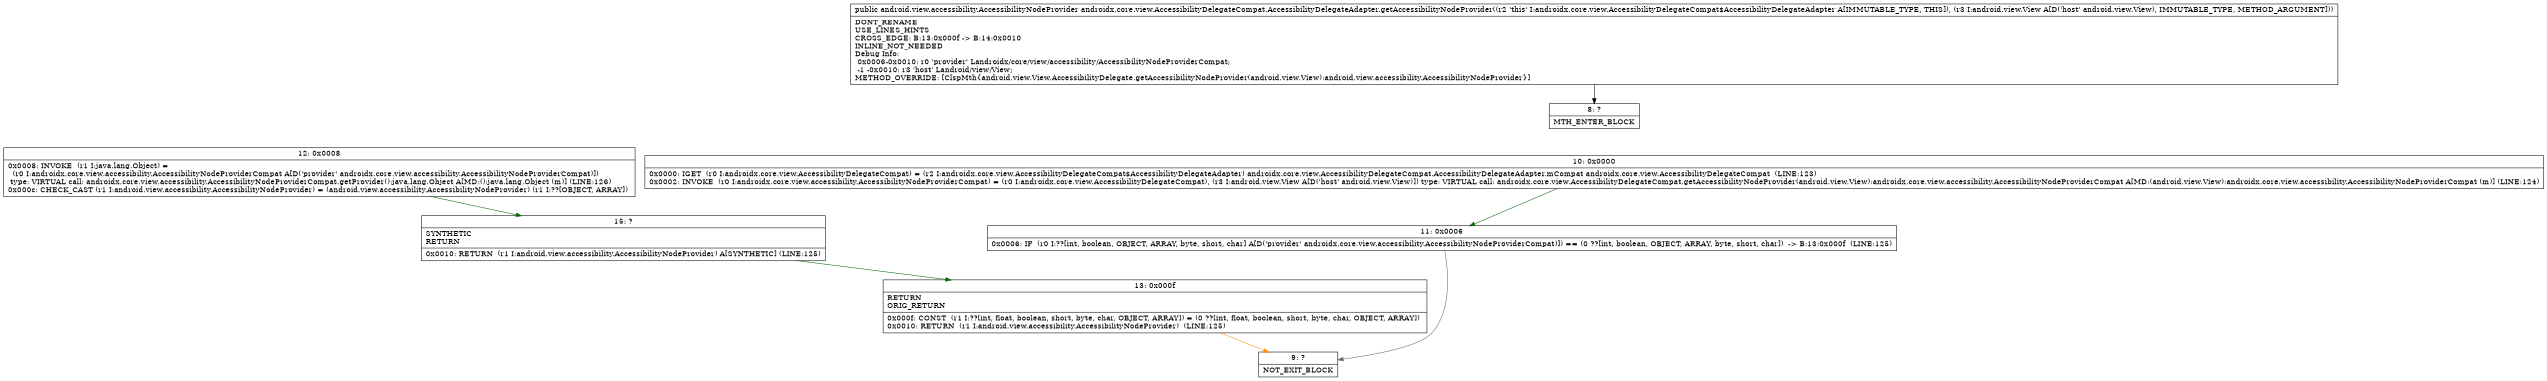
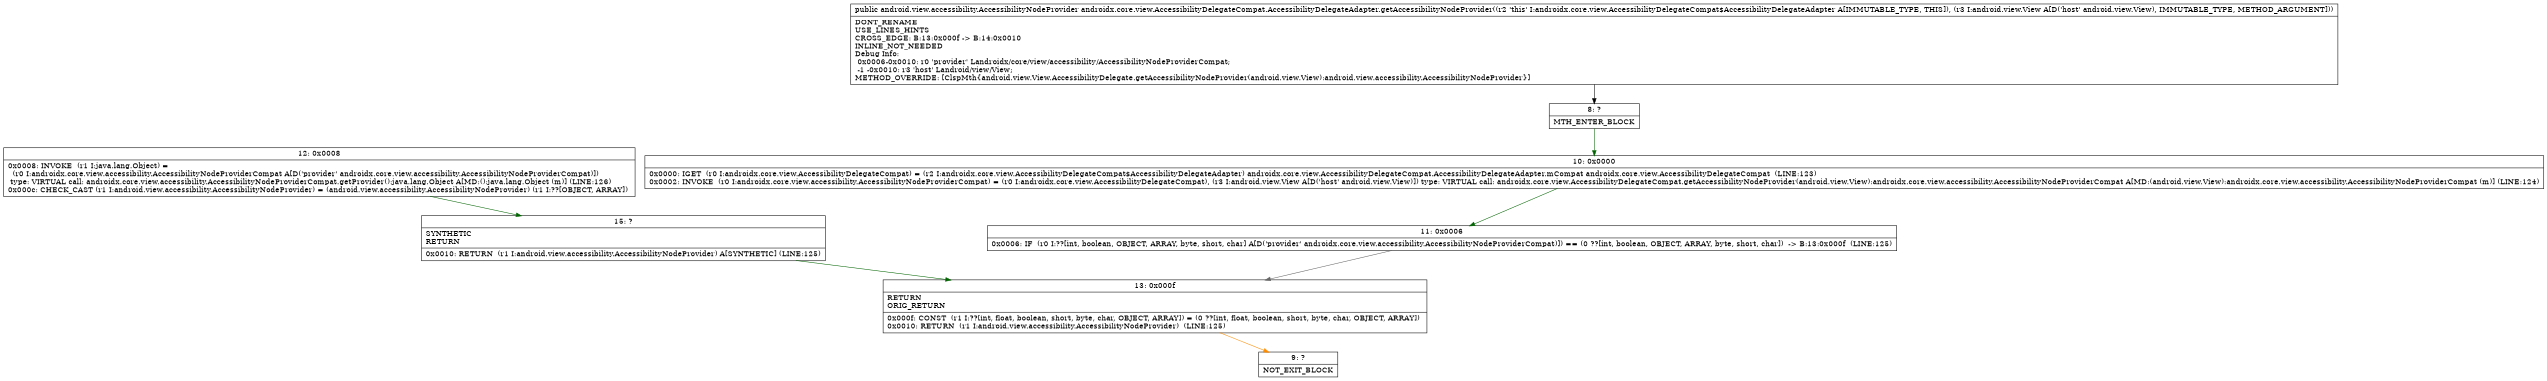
none -> (1594, 139)
(1429, 335) -> (1331, 265)
